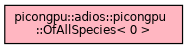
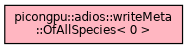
(94, 24) -> (94, 24)
